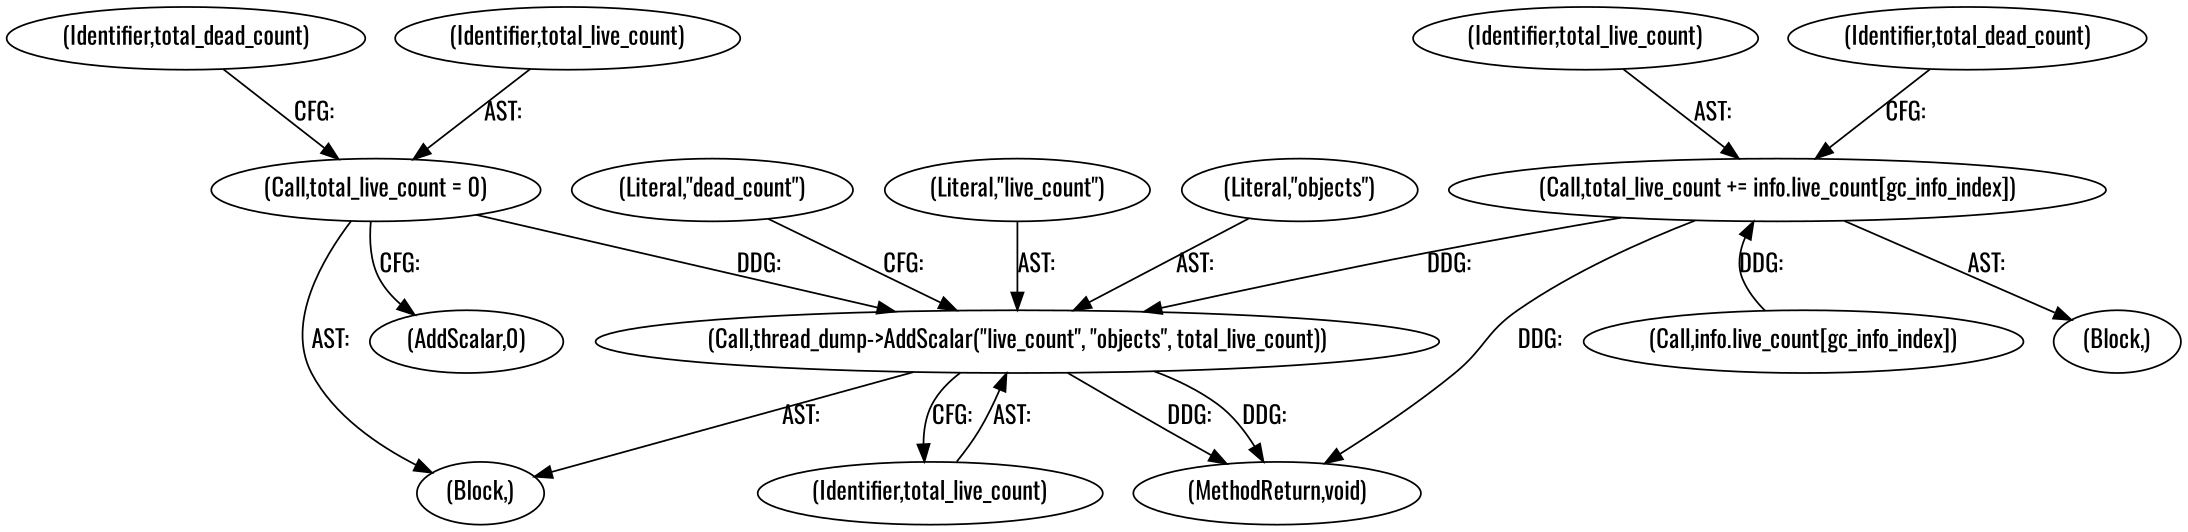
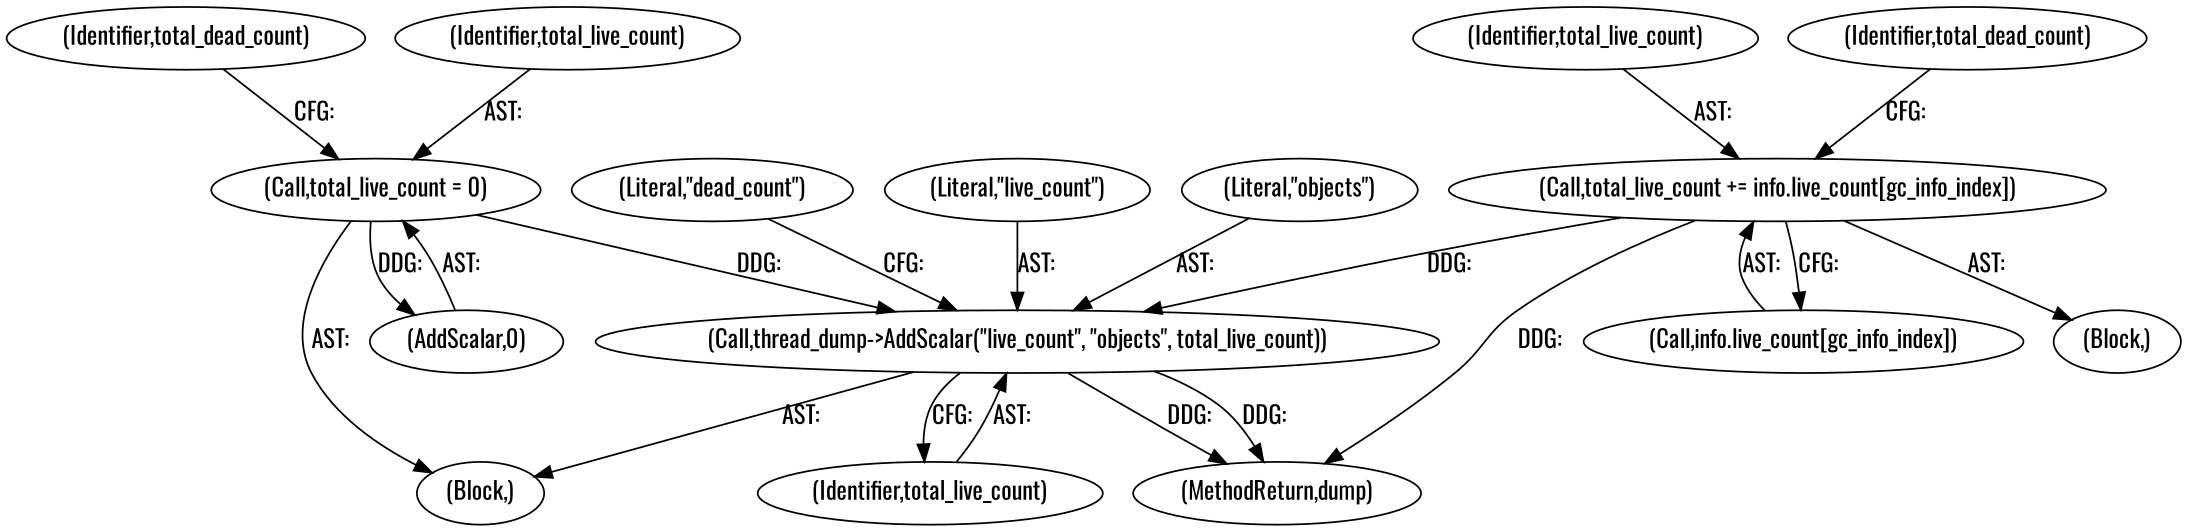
none -> (1794, 257)
(403, 266) -> (403, 266)
(1764, 266) -> (1764, 266)
none -> (437, 271)
(1277, 493) -> (1277, 493)
